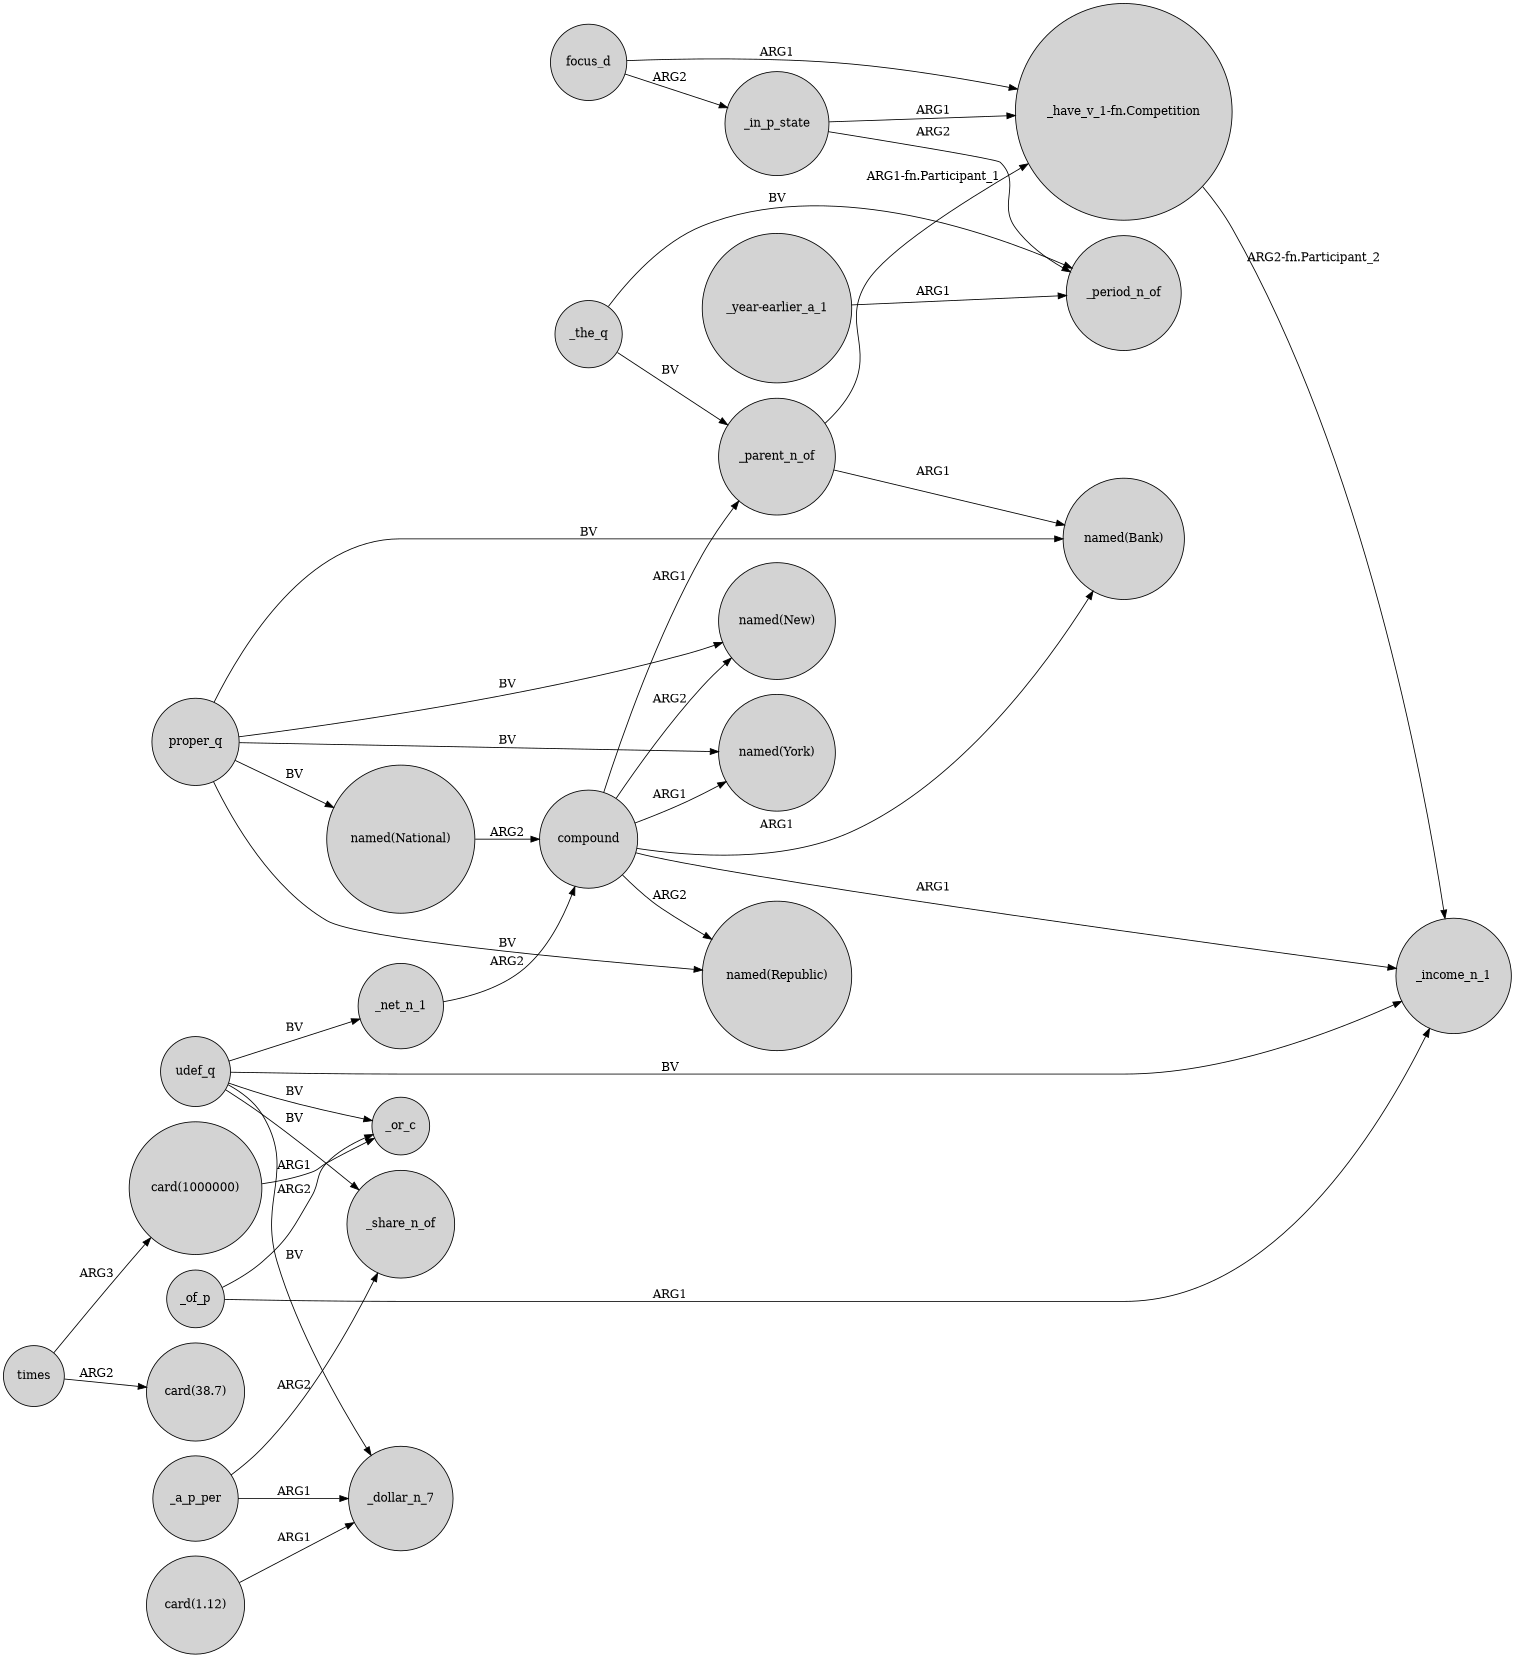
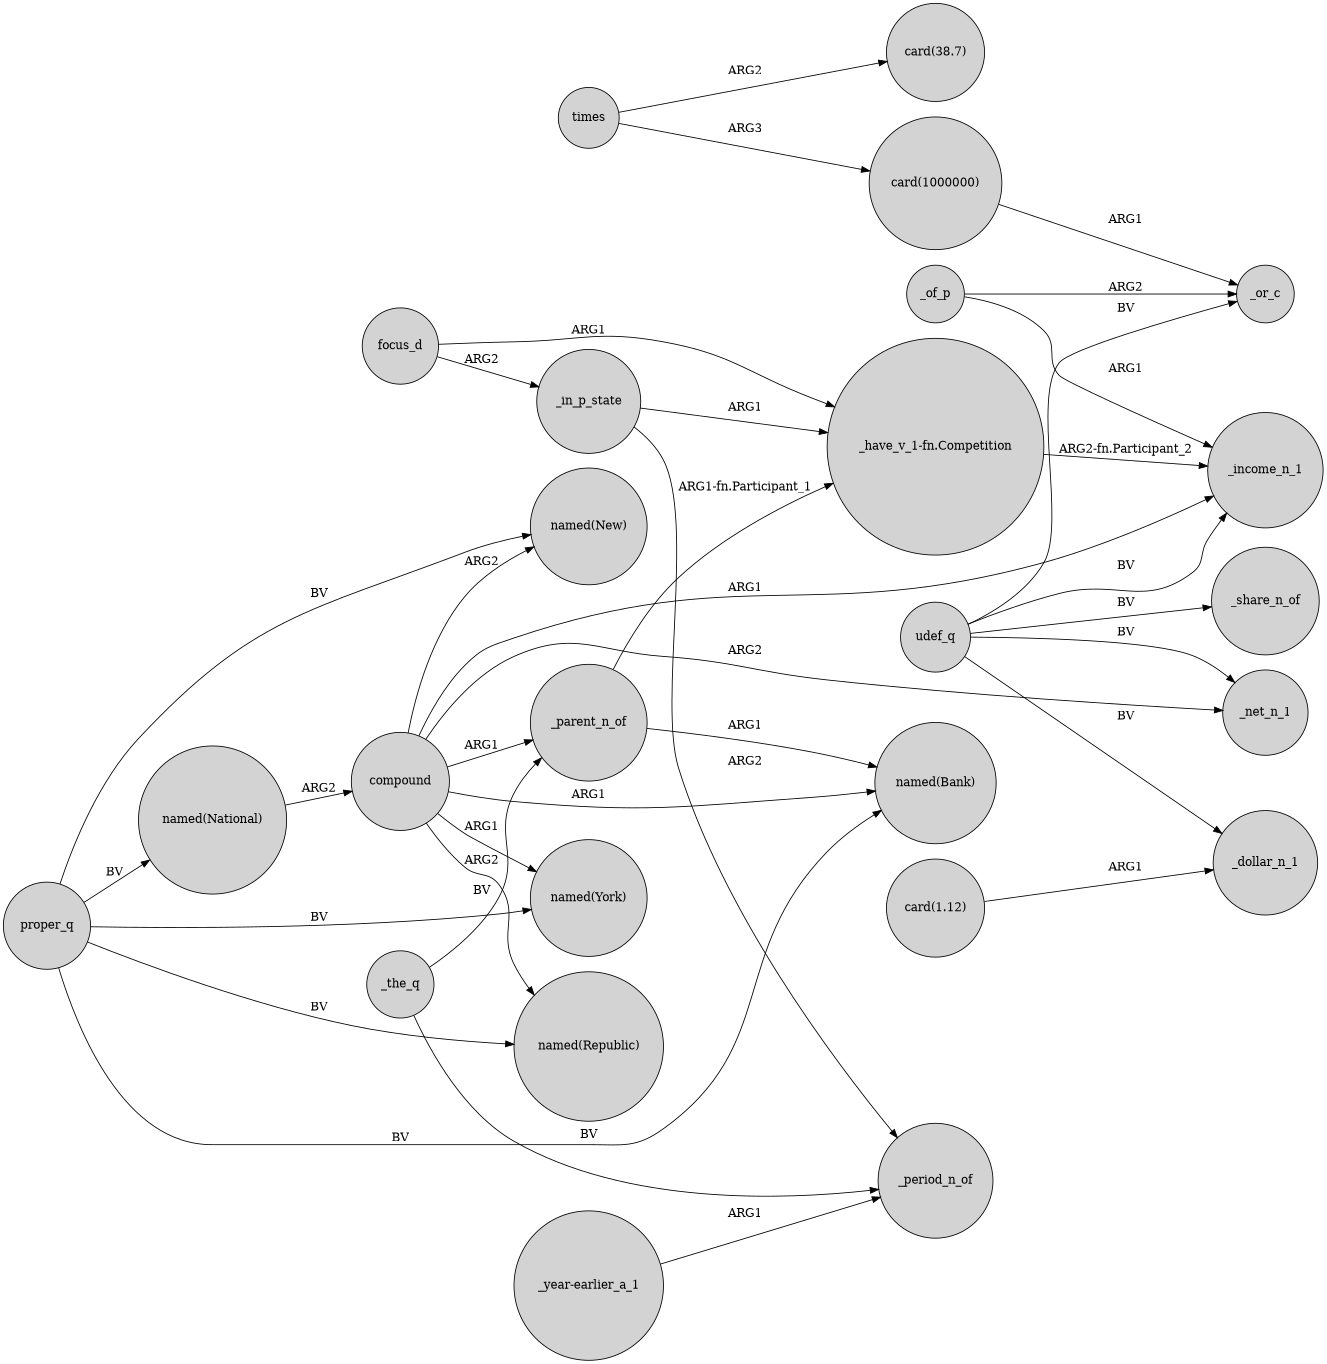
(524, 968) -> (801, 677)
(196, 1499) -> none
(401, 1499) -> (1265, 863)
